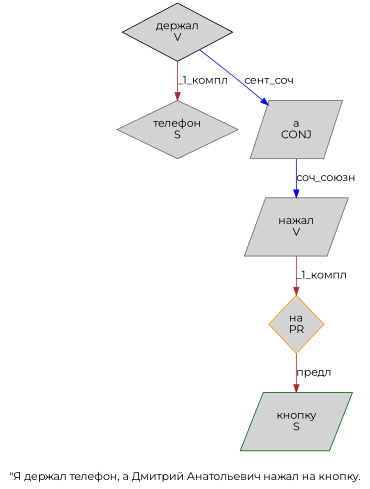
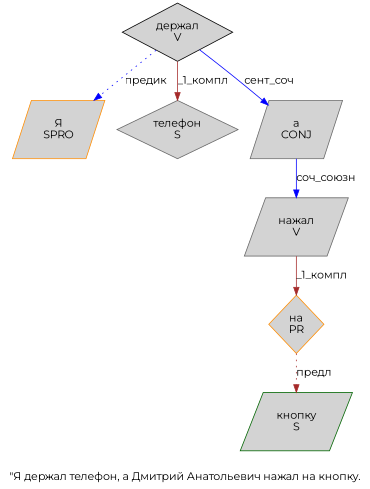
none -> (59, 130)
(296, 369) -> (296, 369)
